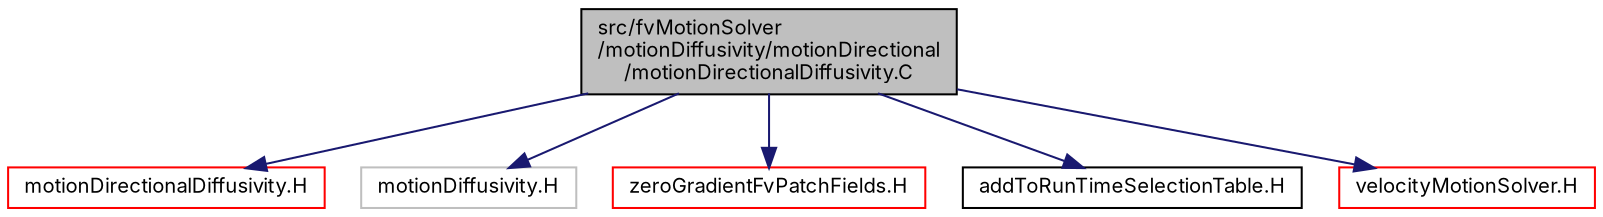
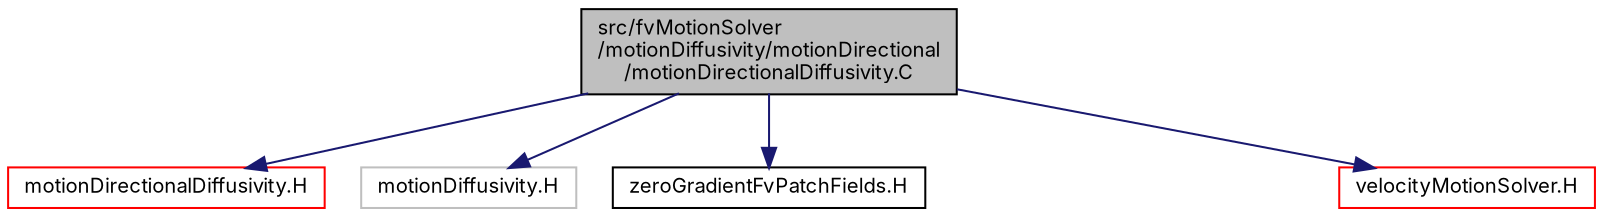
(769, 188) -> (769, 188)
(1132, 188) -> none
